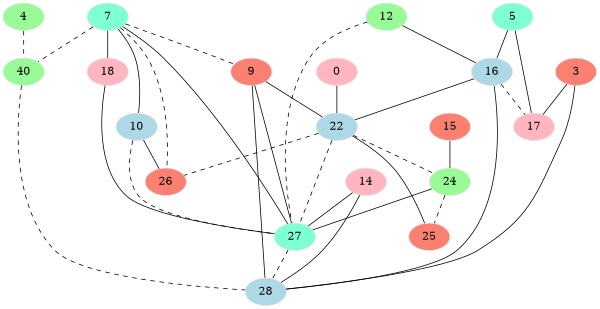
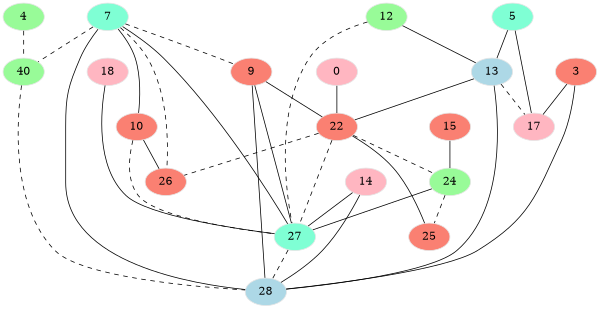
(108, 44) -> (74, 214)
(492, 72) -> (492, 72)
(137, 127) -> (137, 127)
(337, 127) -> (337, 127)
